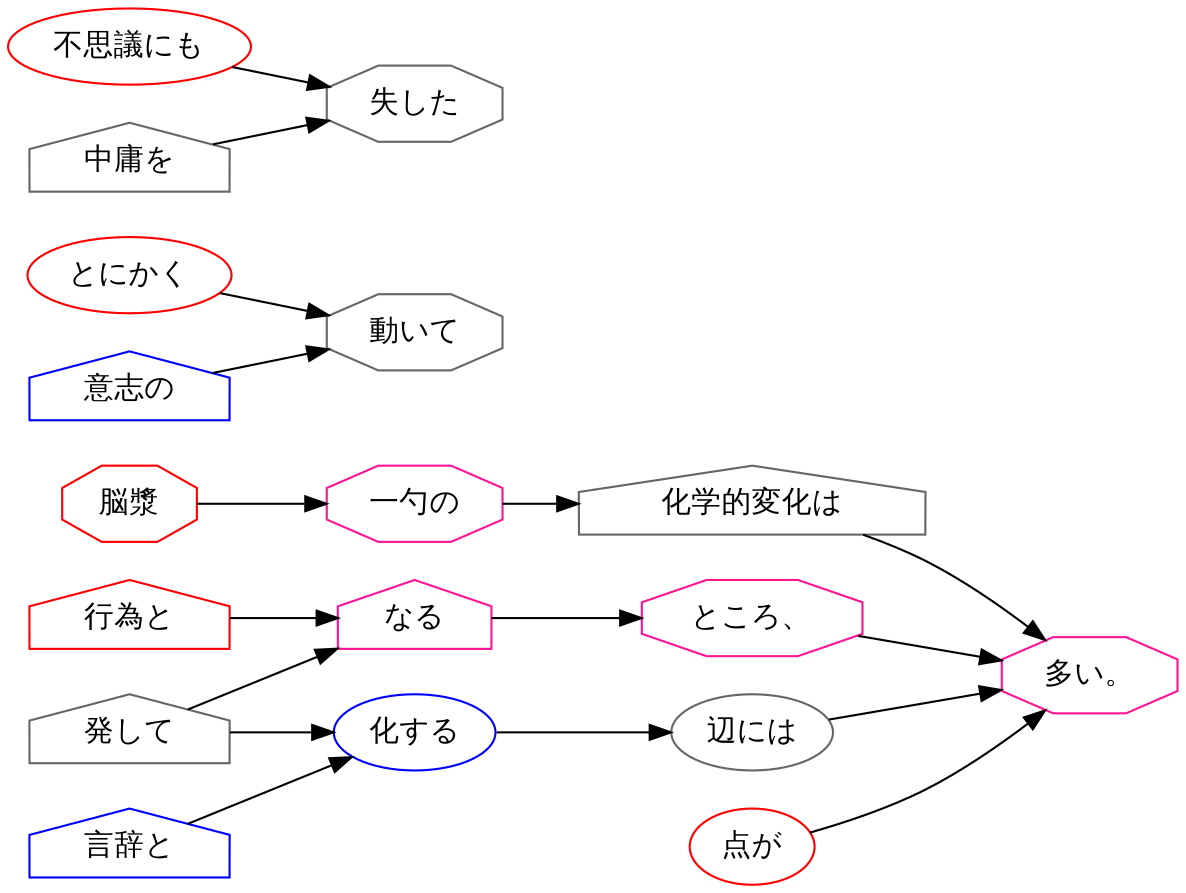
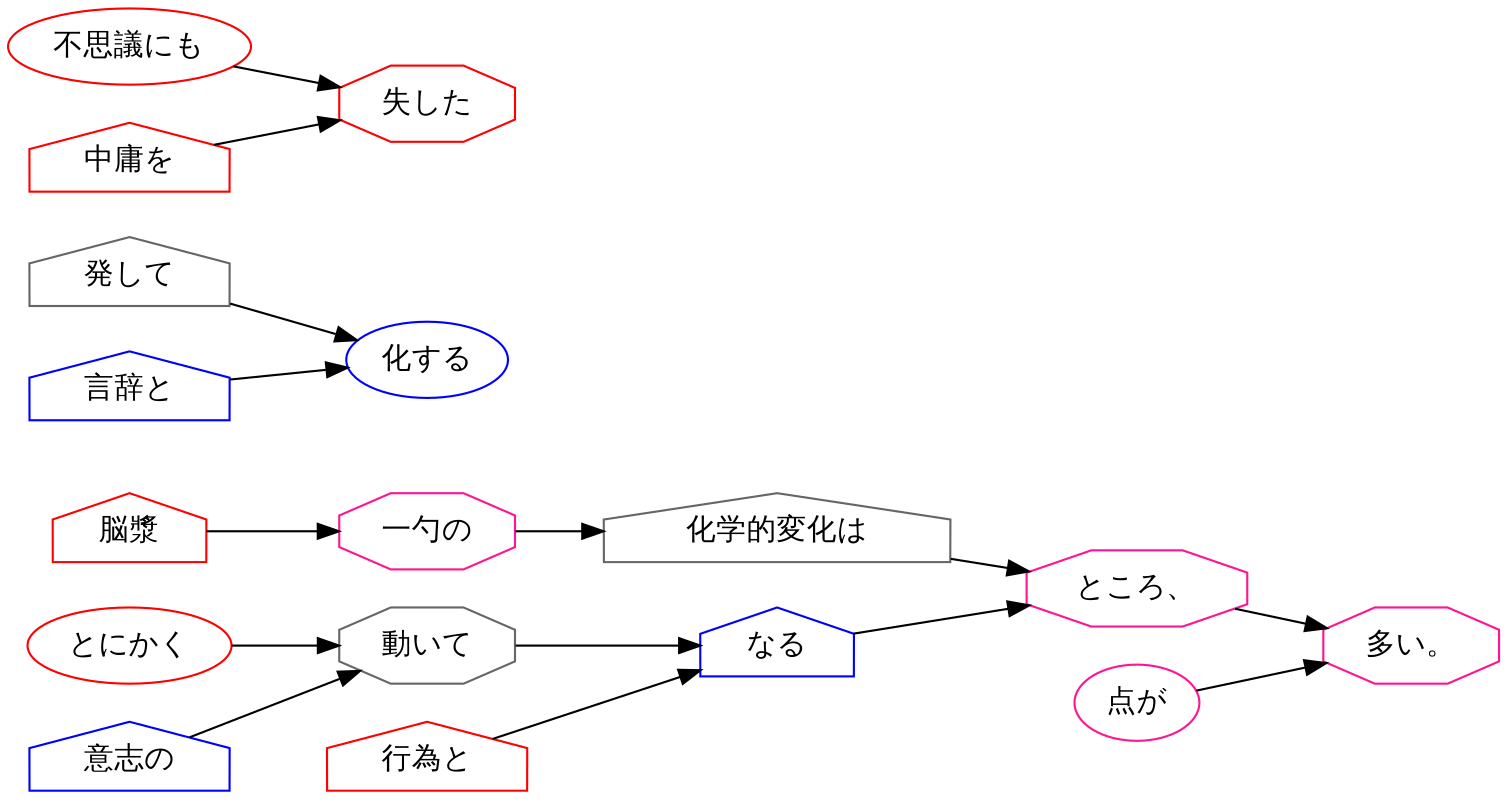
(415, 104) -> (427, 104)
(130, 161) -> (130, 161)
(130, 504) -> (130, 531)
(949, 574) -> (979, 563)
(415, 618) -> (777, 646)
(253, 683) -> (597, 646)
(752, 732) -> none
(752, 847) -> (1137, 703)
